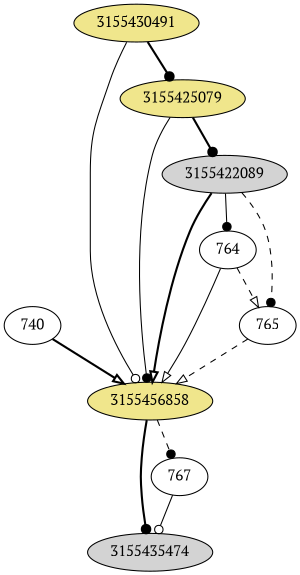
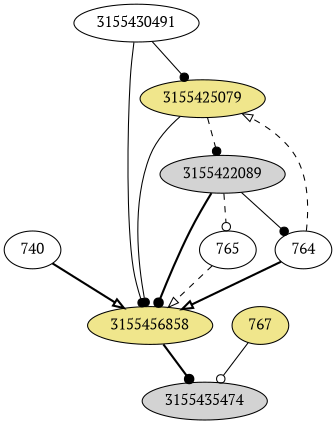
(136, 23) -> (136, 23)
(157, 57) -> (167, 58)
(202, 133) -> (212, 133)
(90, 210) -> (128, 171)
(269, 242) -> (225, 208)
(174, 279) -> (183, 245)
(245, 283) -> (300, 164)
(196, 322) -> (237, 283)
(163, 435) -> none
(180, 477) -> (260, 325)
